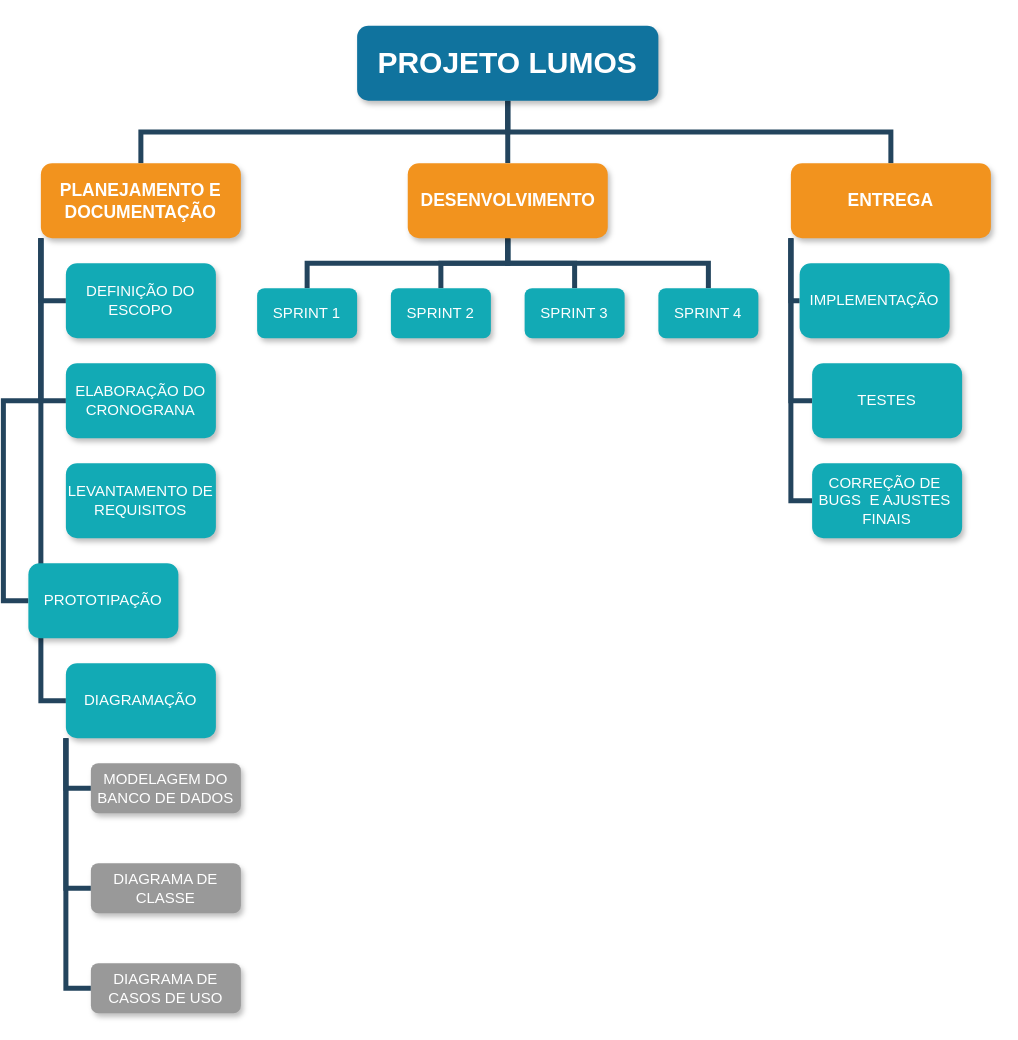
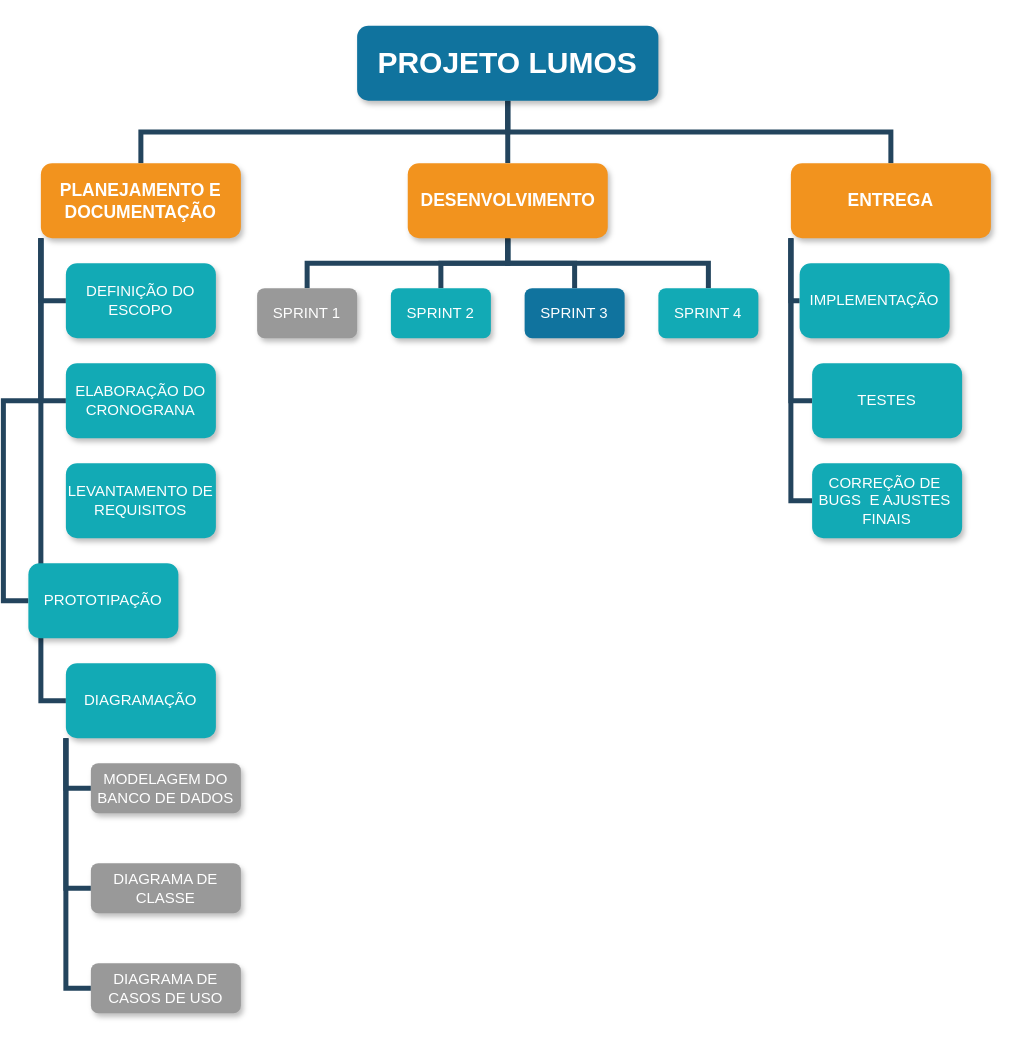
(307, 313) -> (307, 313)
(574, 313) -> (574, 313)
